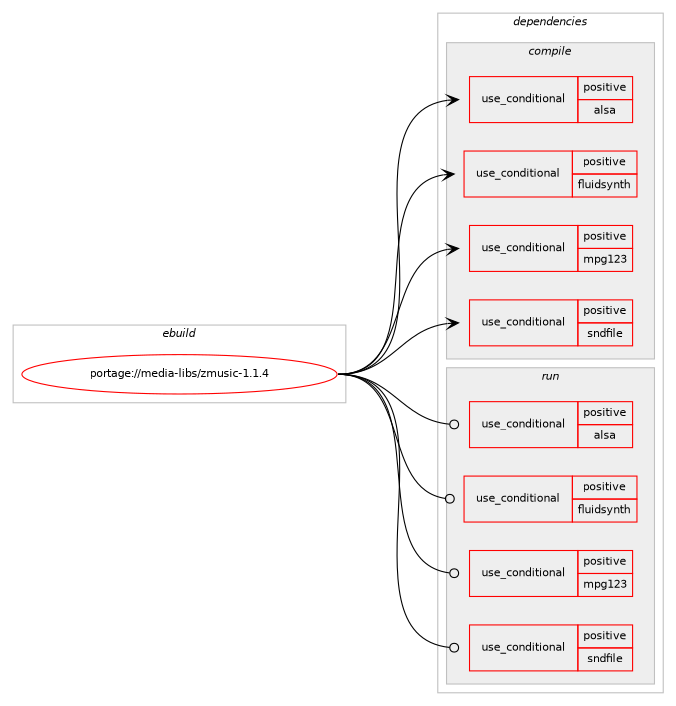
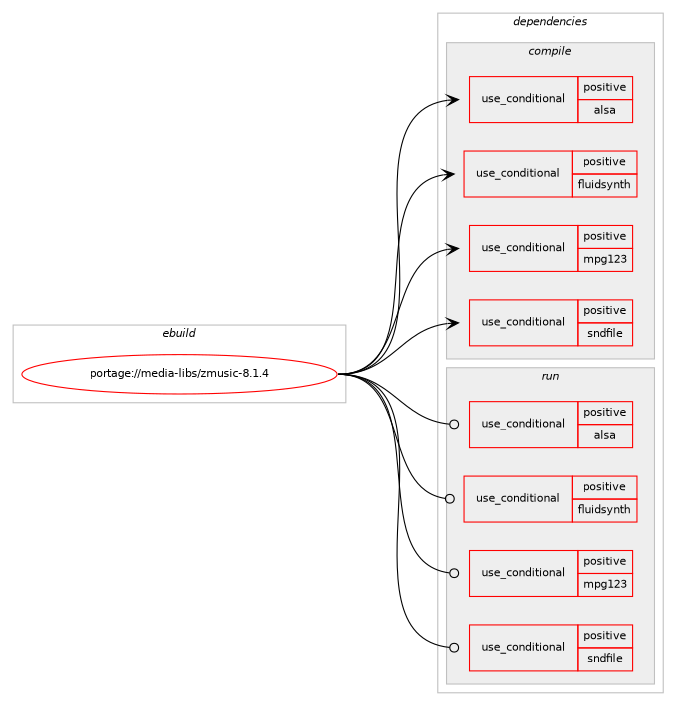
(179, 374) -> (179, 374)
